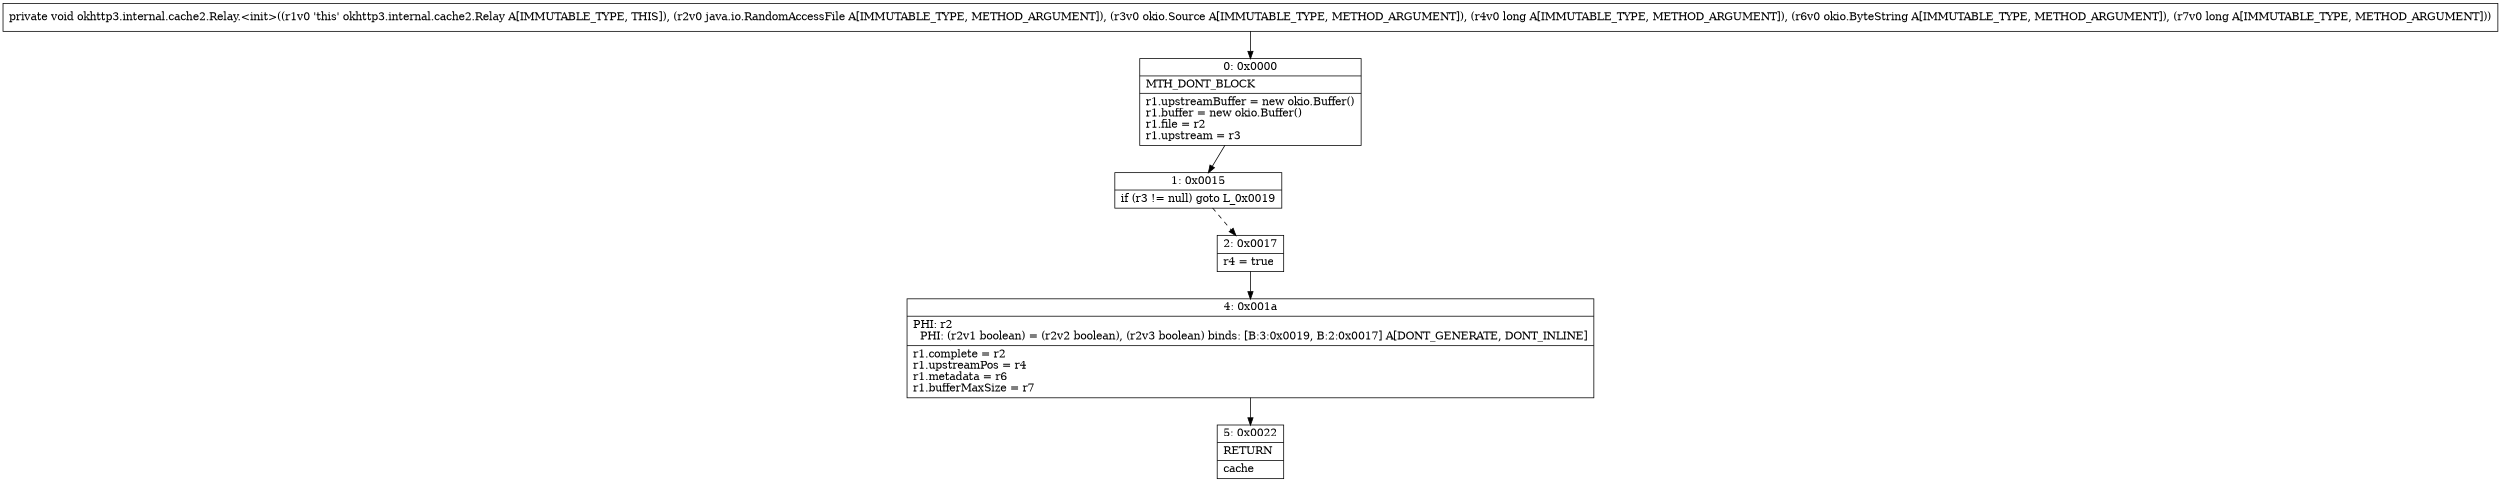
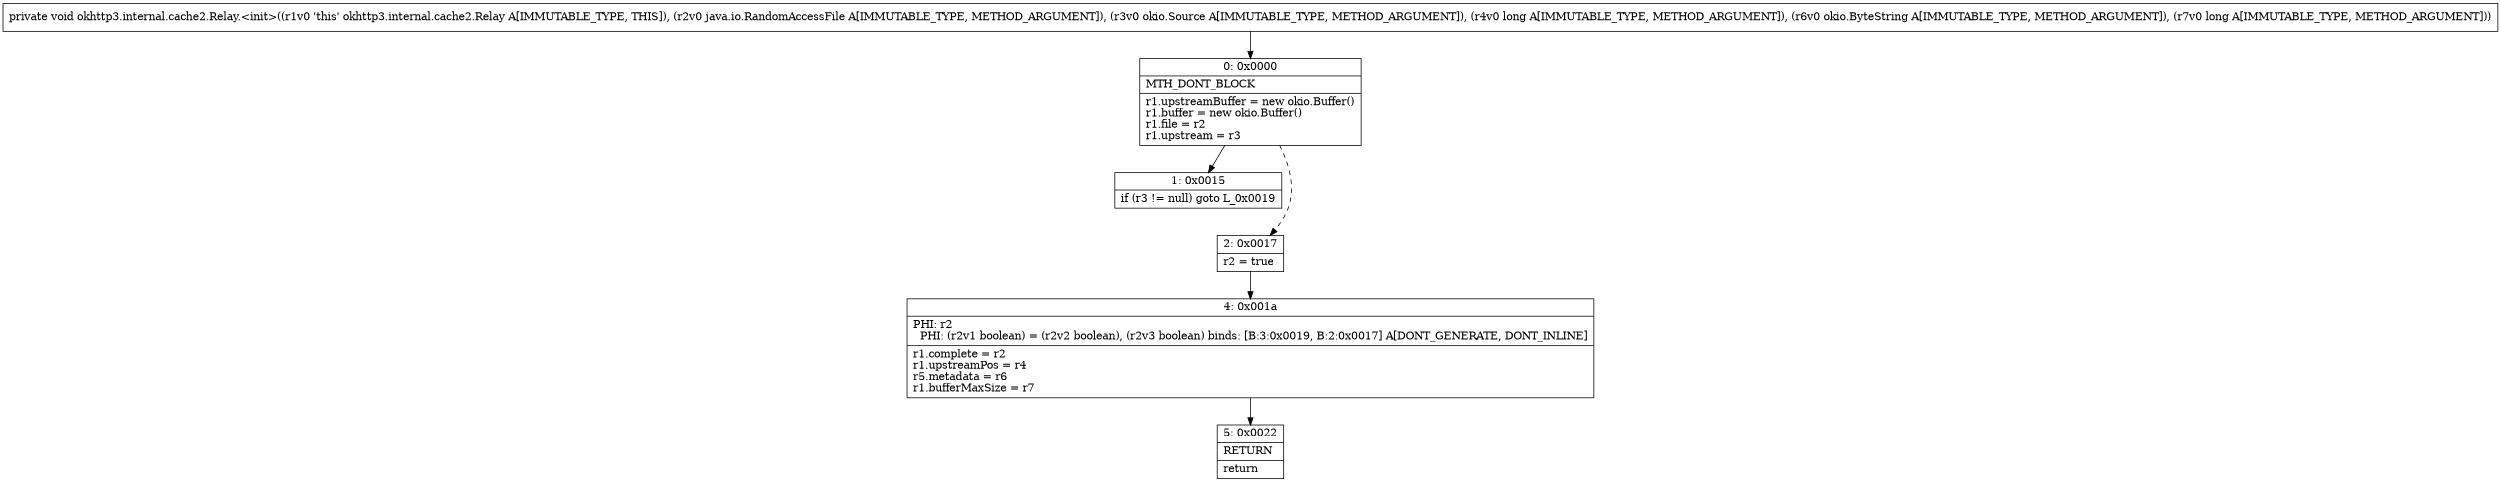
(1222, 219) -> (1291, 189)
(1249, 262) -> (1249, 262)
(960, 377) -> (960, 377)
(1239, 469) -> (1241, 469)
